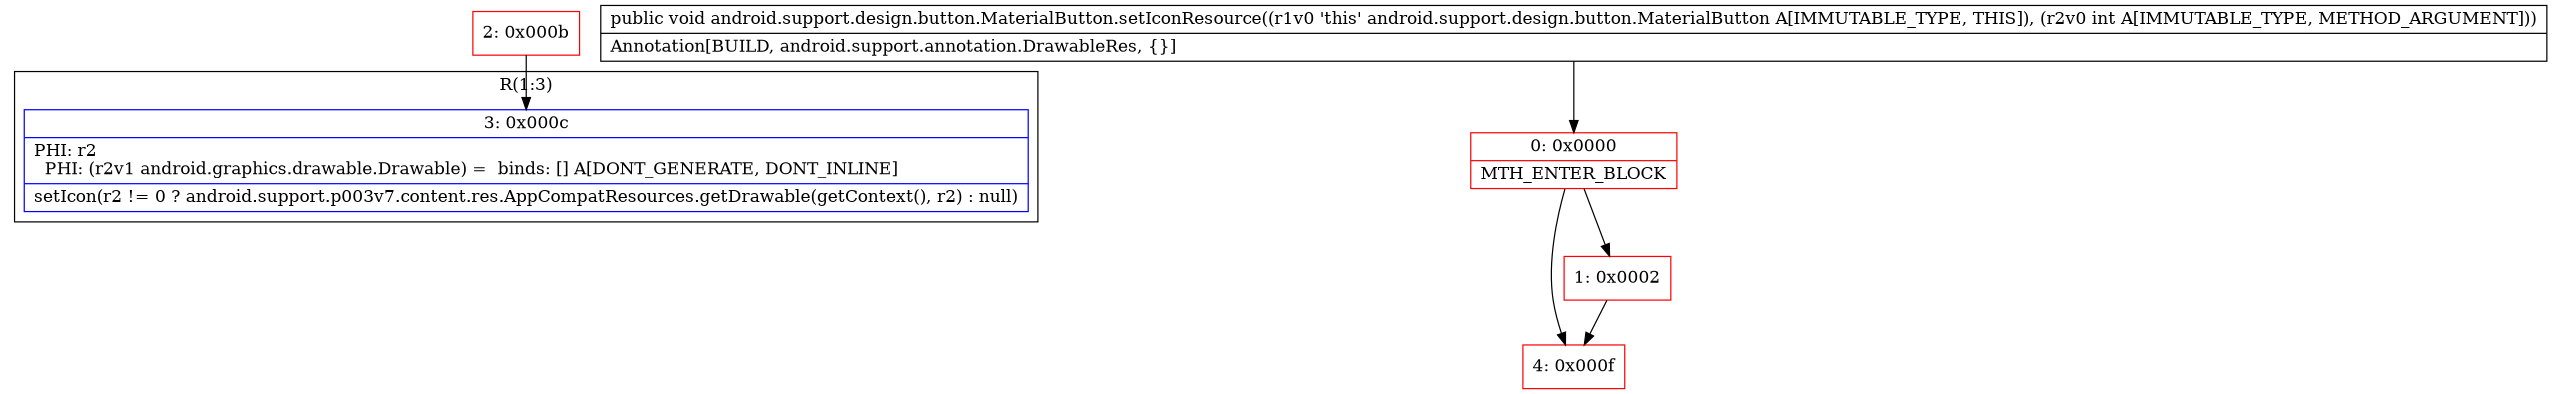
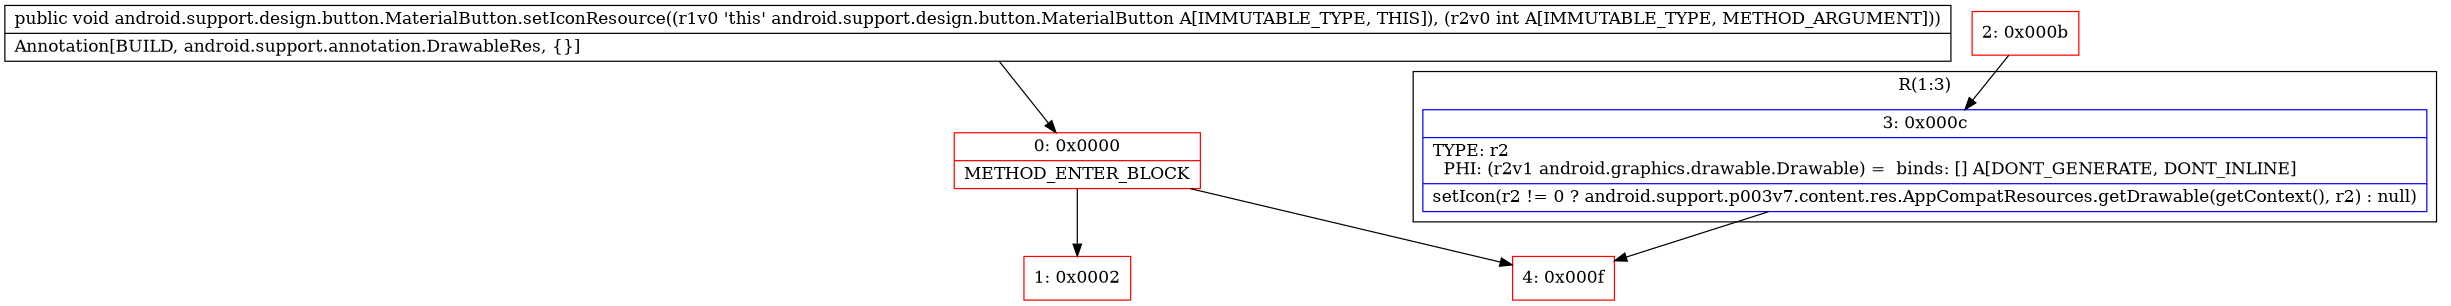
(69, 151) -> (1474, 151)
(1574, 174) -> (1077, 174)
(1598, 317) -> (1697, 234)
